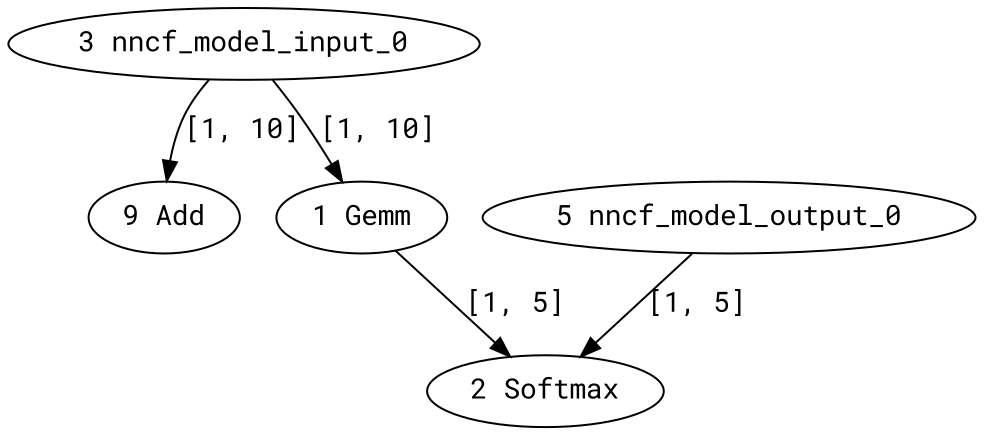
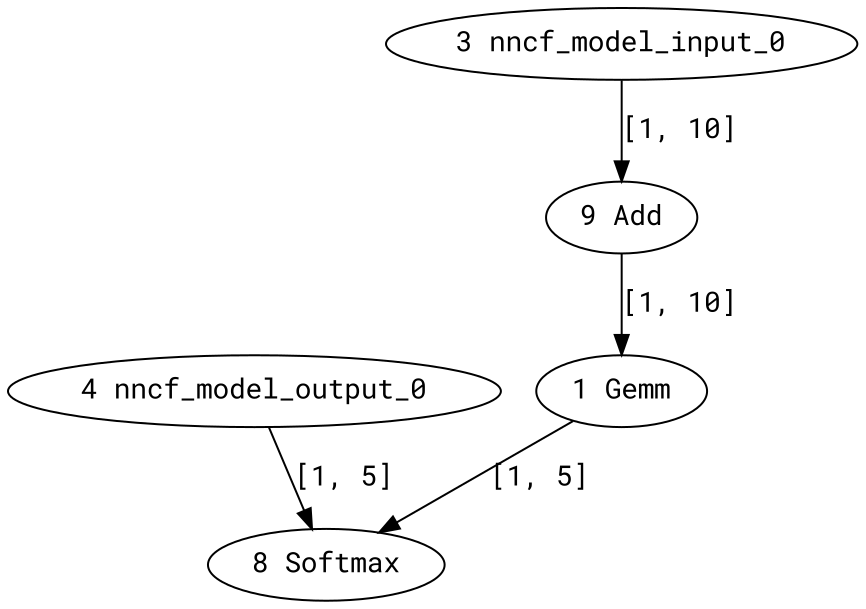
(304, 121) -> (622, 294)
(729, 218) -> (254, 391)
(545, 391) -> (326, 565)
